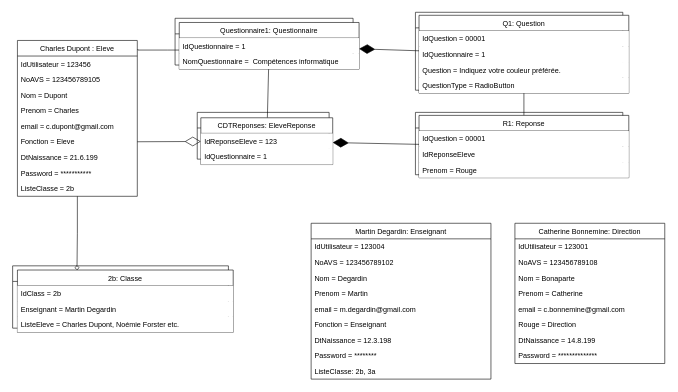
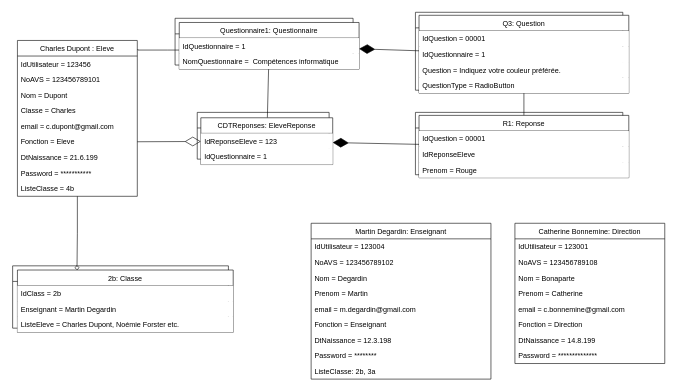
(524, 23) -> (524, 23)
(59, 80) -> (59, 80)
(50, 111) -> (49, 111)
(49, 189) -> (49, 189)
(549, 325) -> (554, 325)
